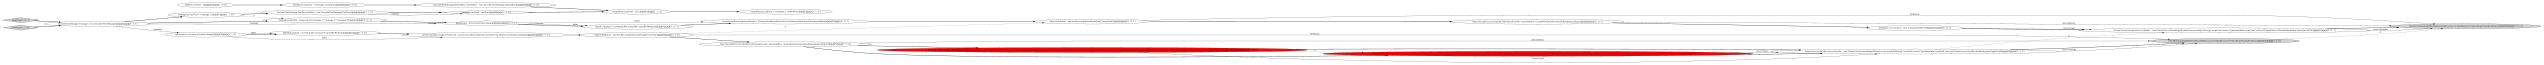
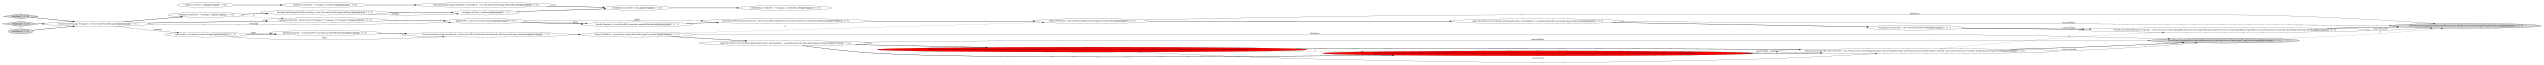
(486, 12) -> (486, 12)
none -> (21, 16)
(486, 23) -> (486, 21)
(21, 28) -> (21, 31)
